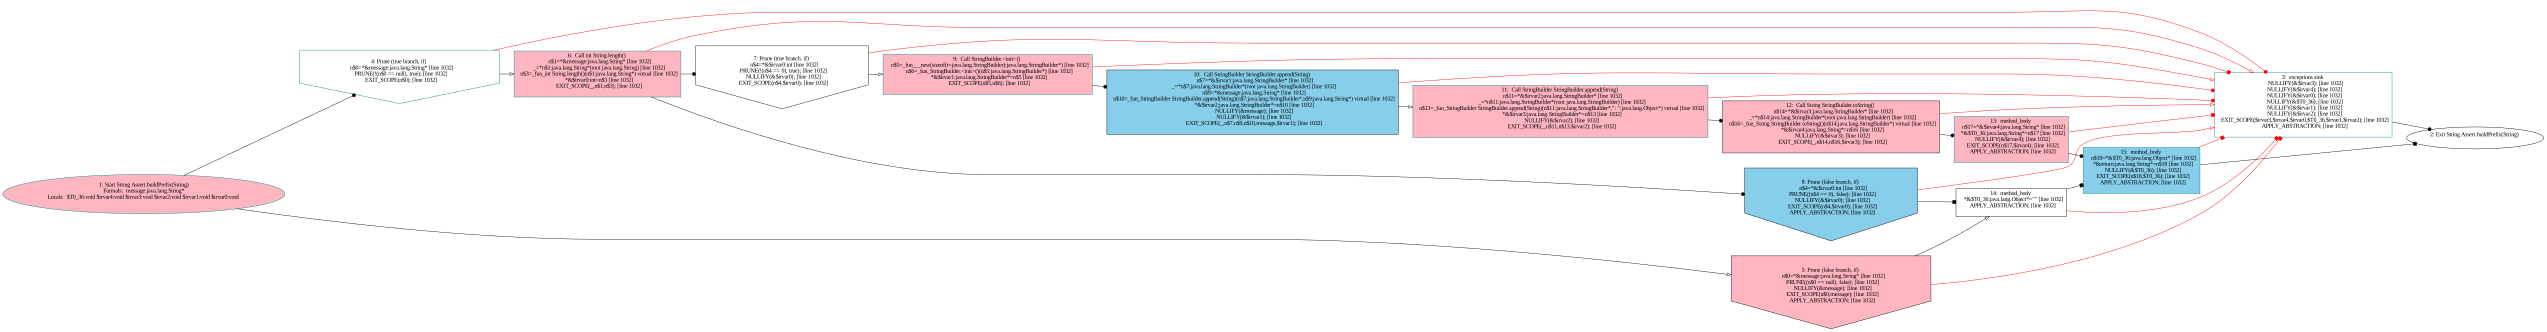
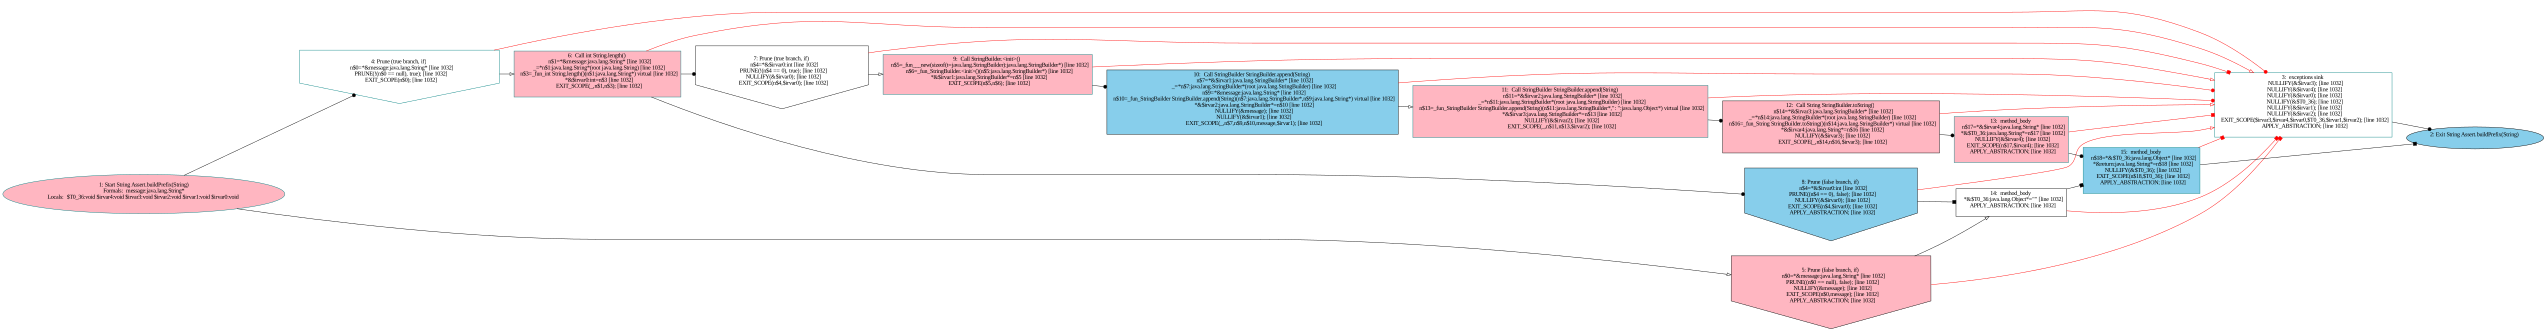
(2475, 138) -> (2475, 138)
